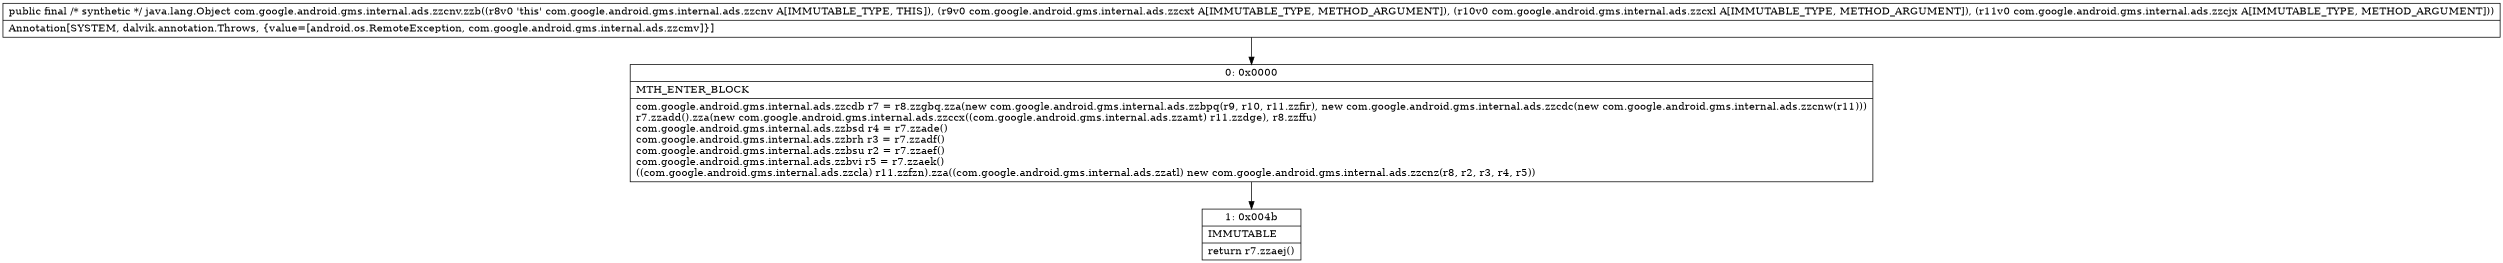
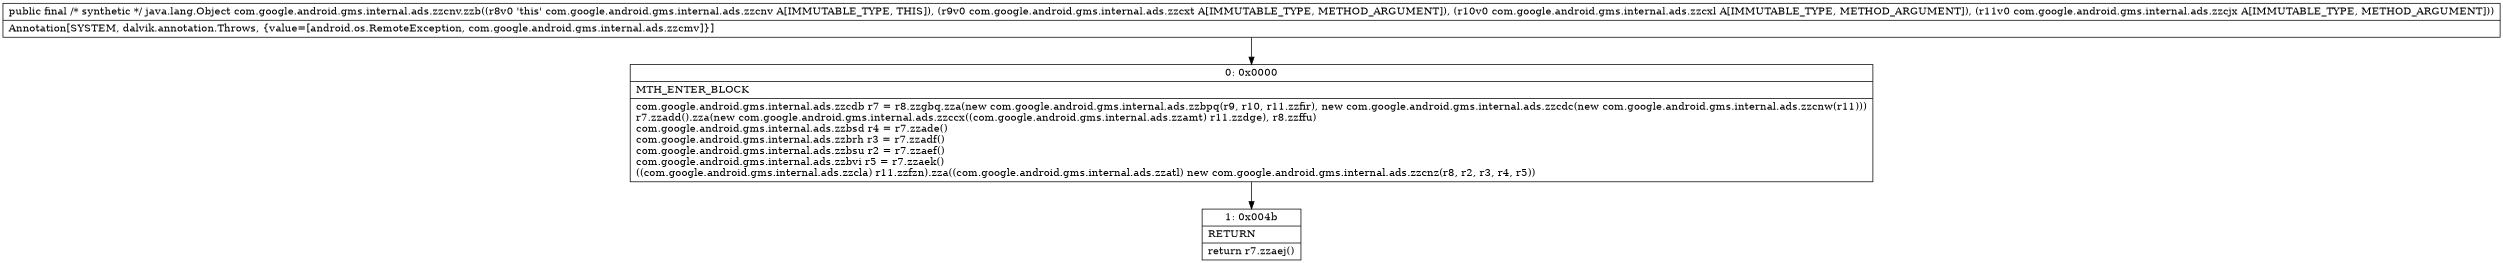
(1243, 234) -> (1232, 234)
